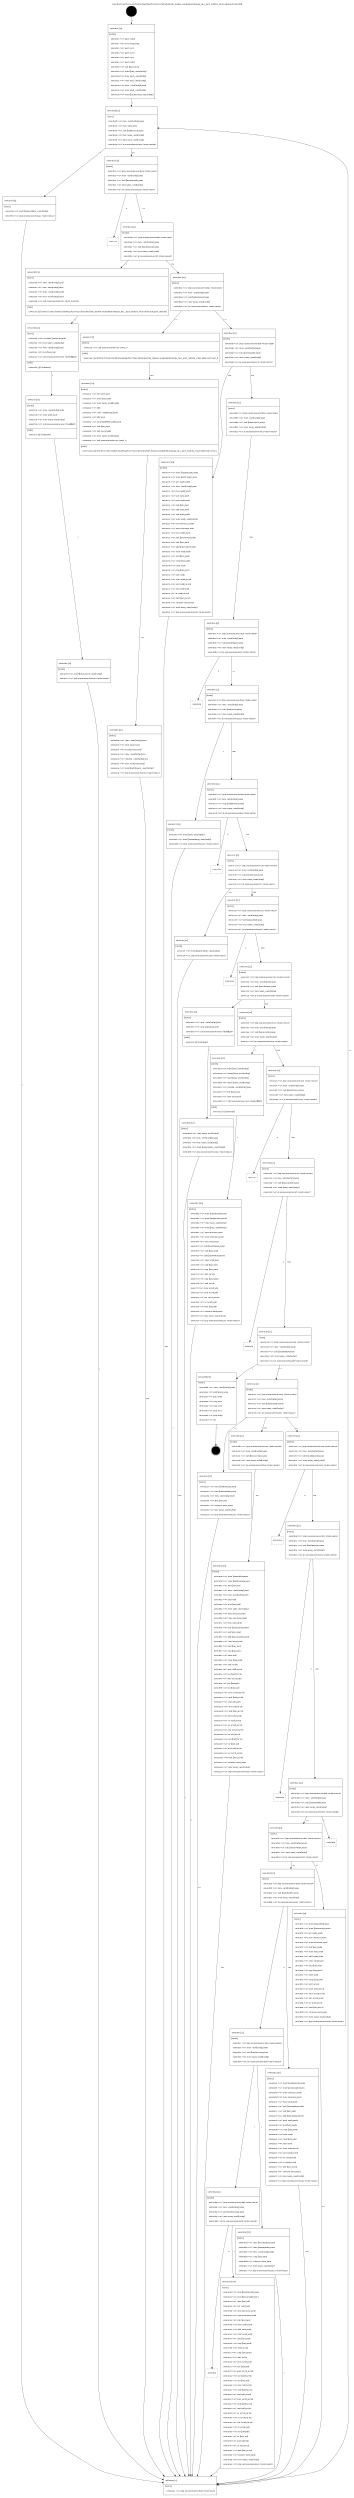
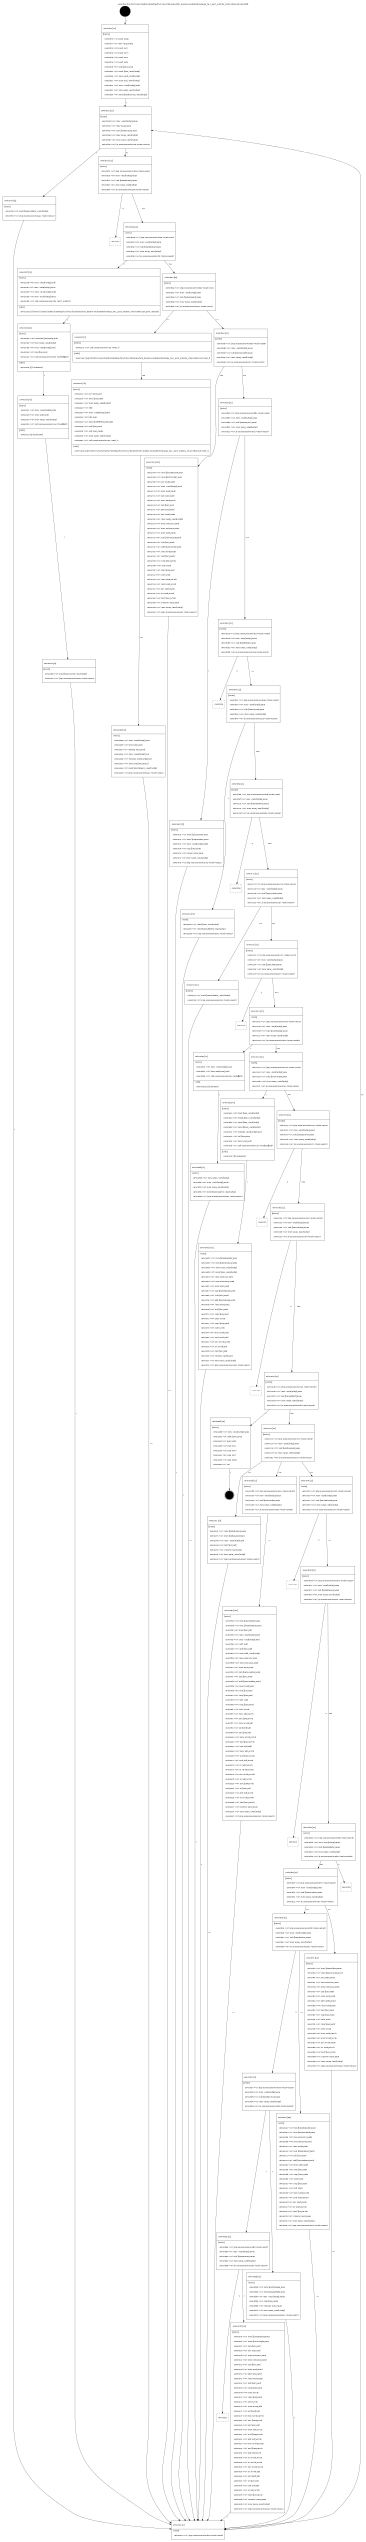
none -> (197, 843)
